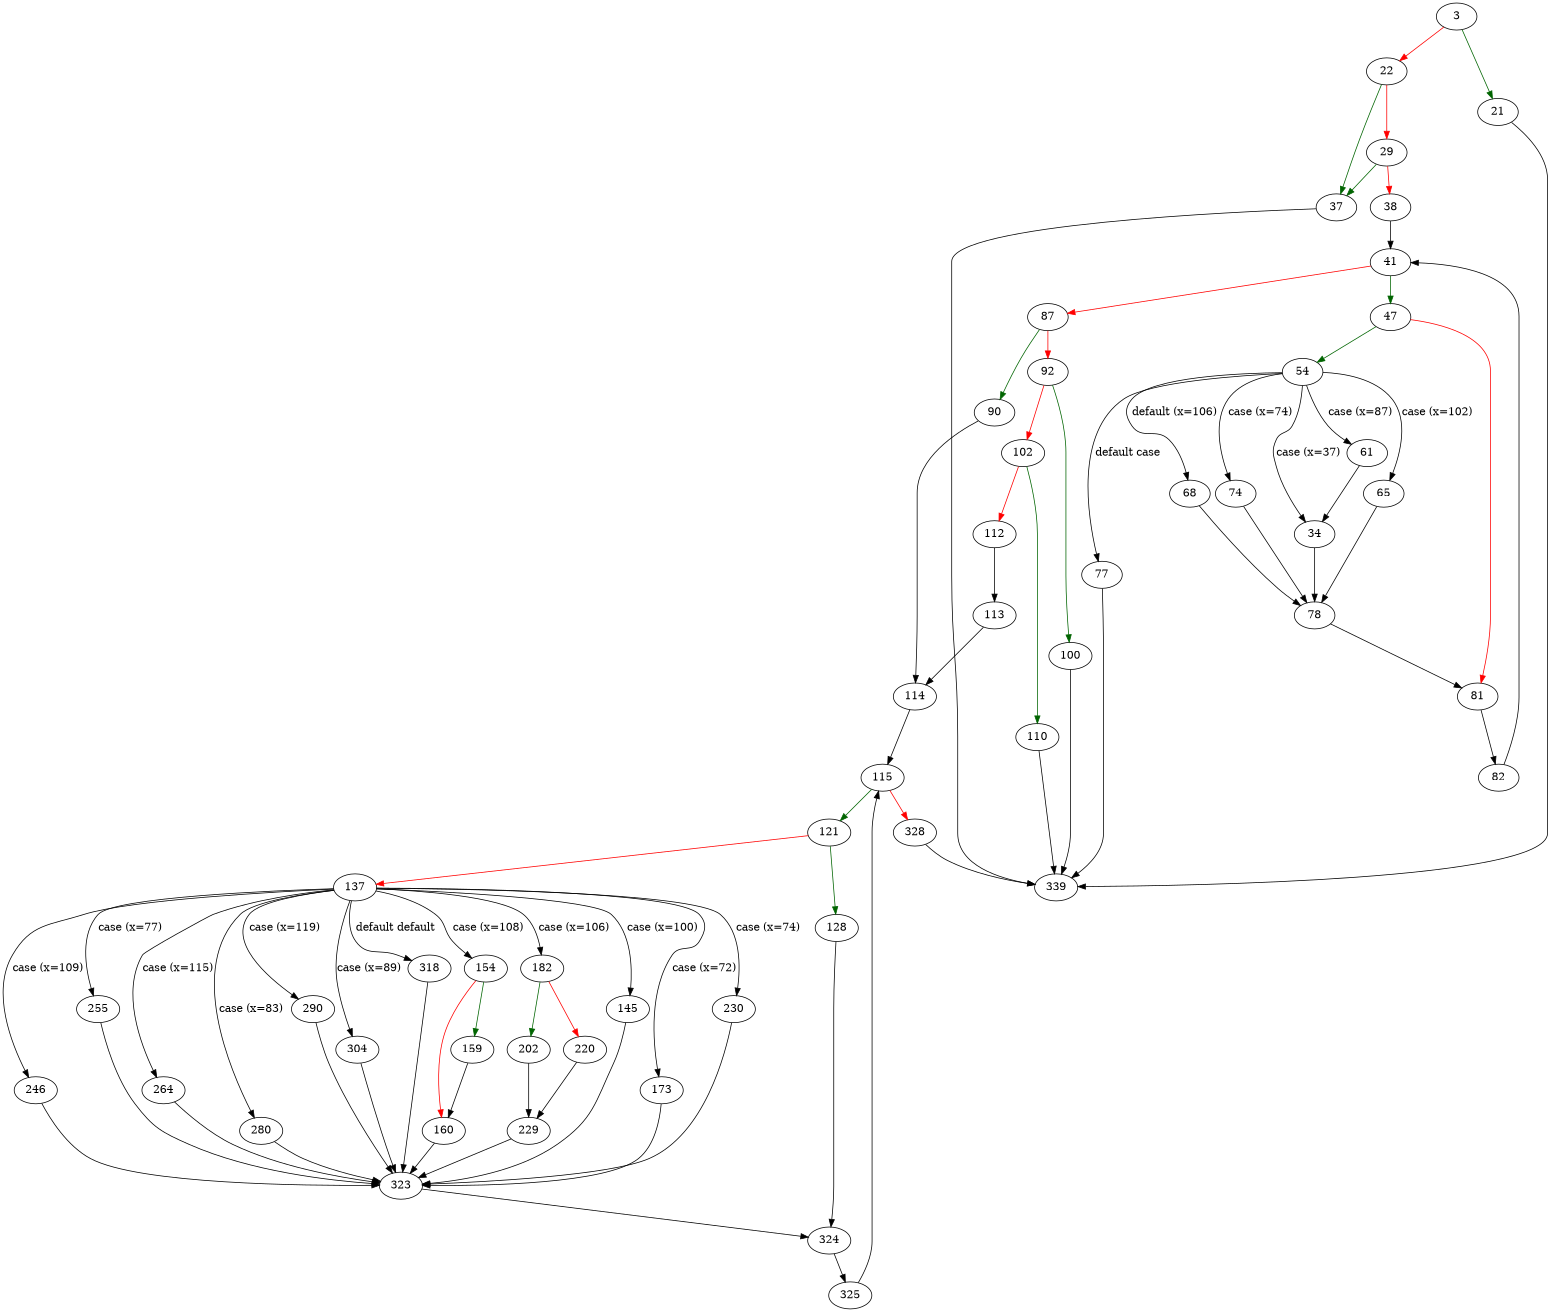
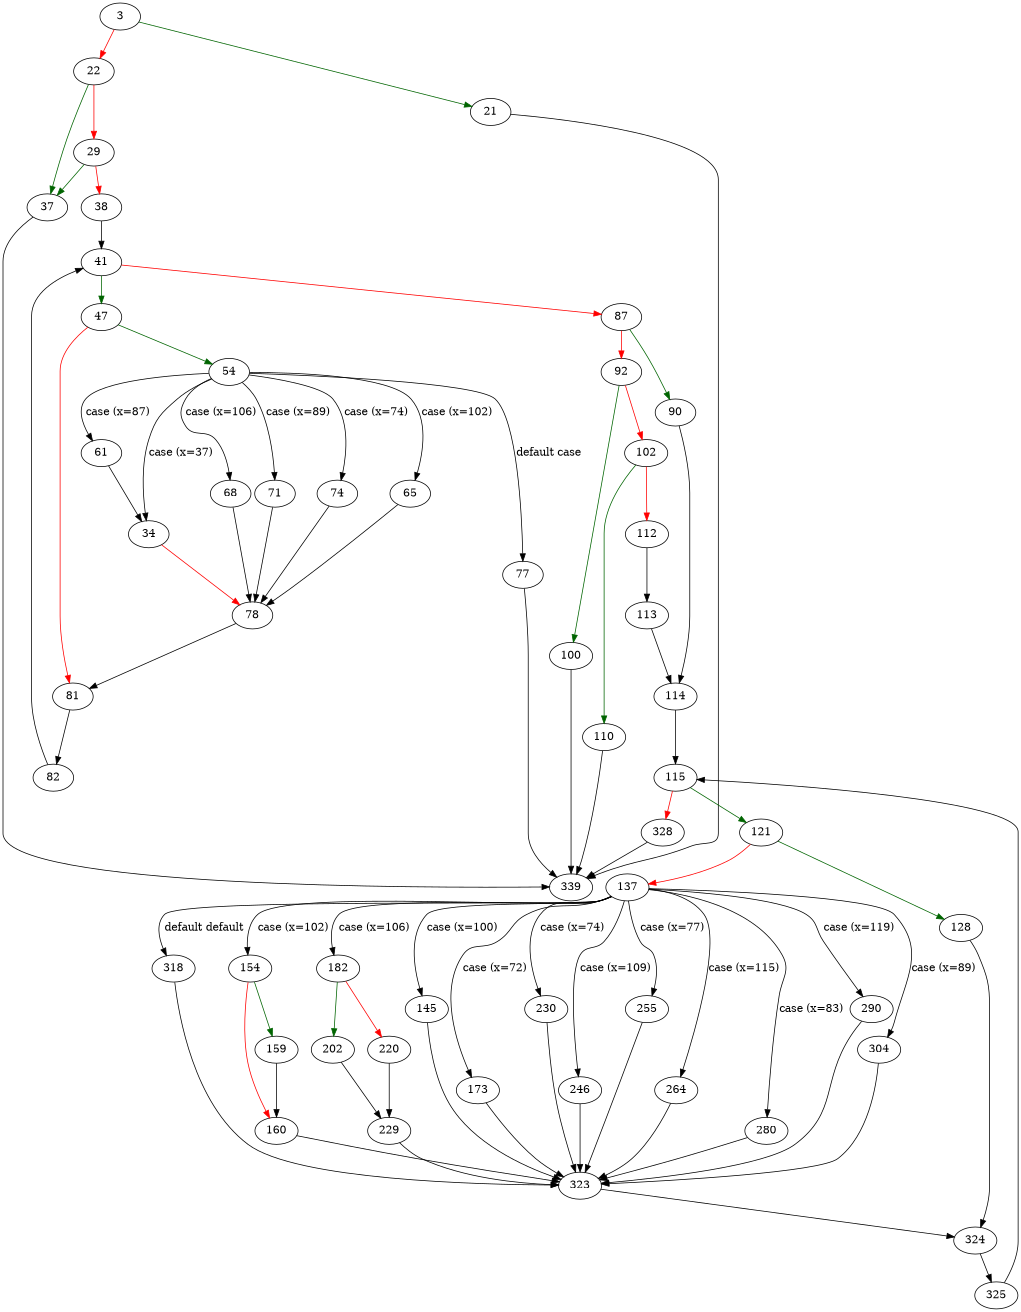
(1174, 413) -> (221, 413)
none -> (275, 494)
(1315, 571) -> (198, 573)
(488, 928) -> (293, 928)
